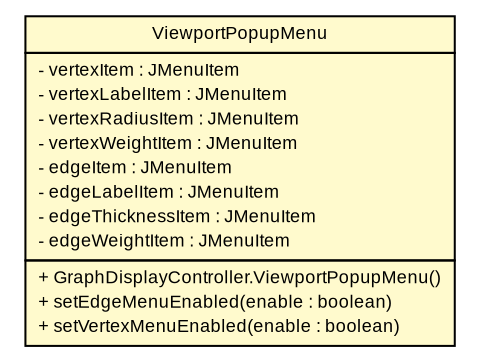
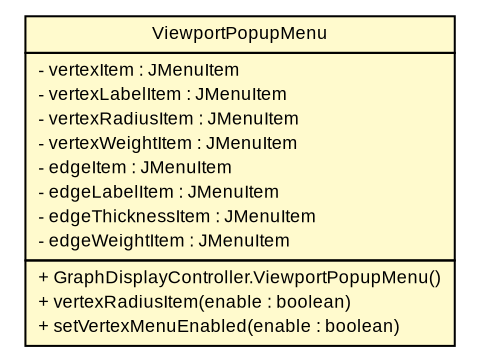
(216, 302) -> (195, 302)
